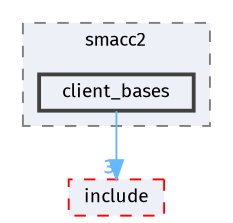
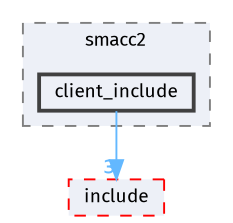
(116, 93) -> (116, 93)
